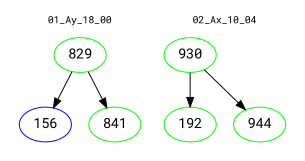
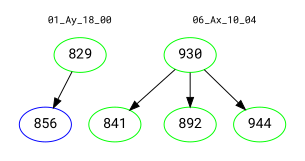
(225, 21) -> (225, 21)
(95, 85) -> (163, 81)
(45, 125) -> (45, 125)
(190, 125) -> (190, 125)
